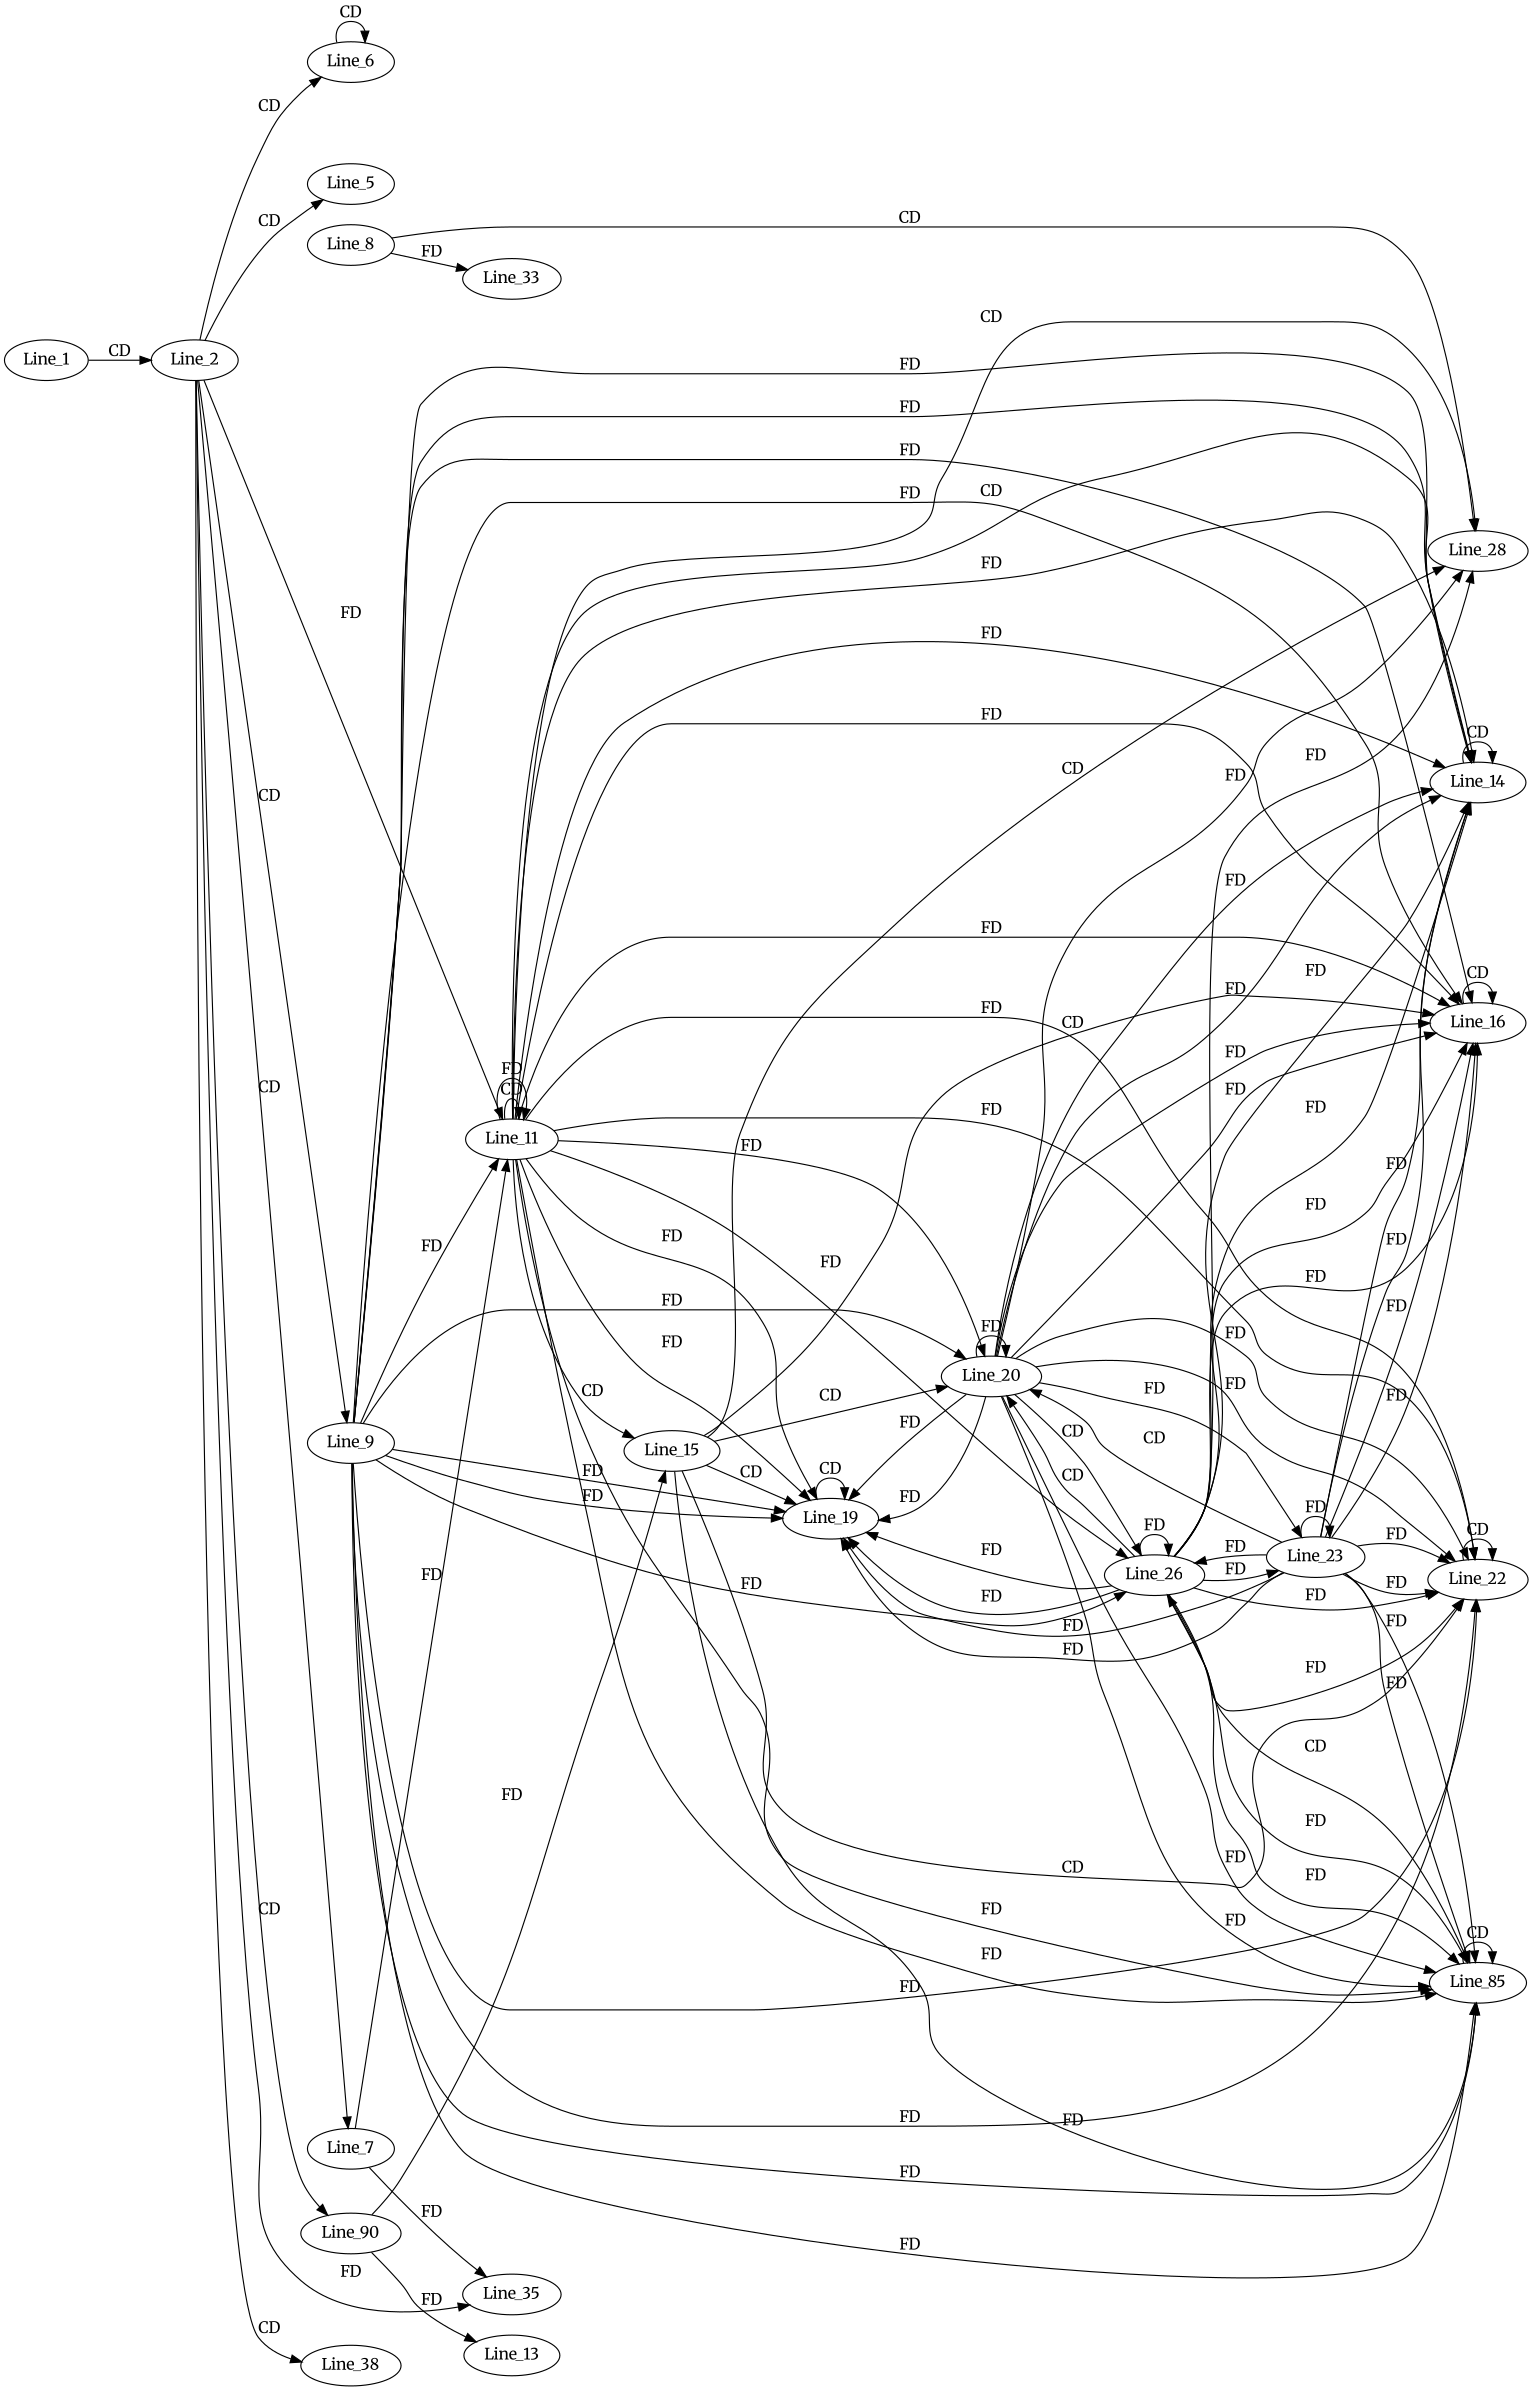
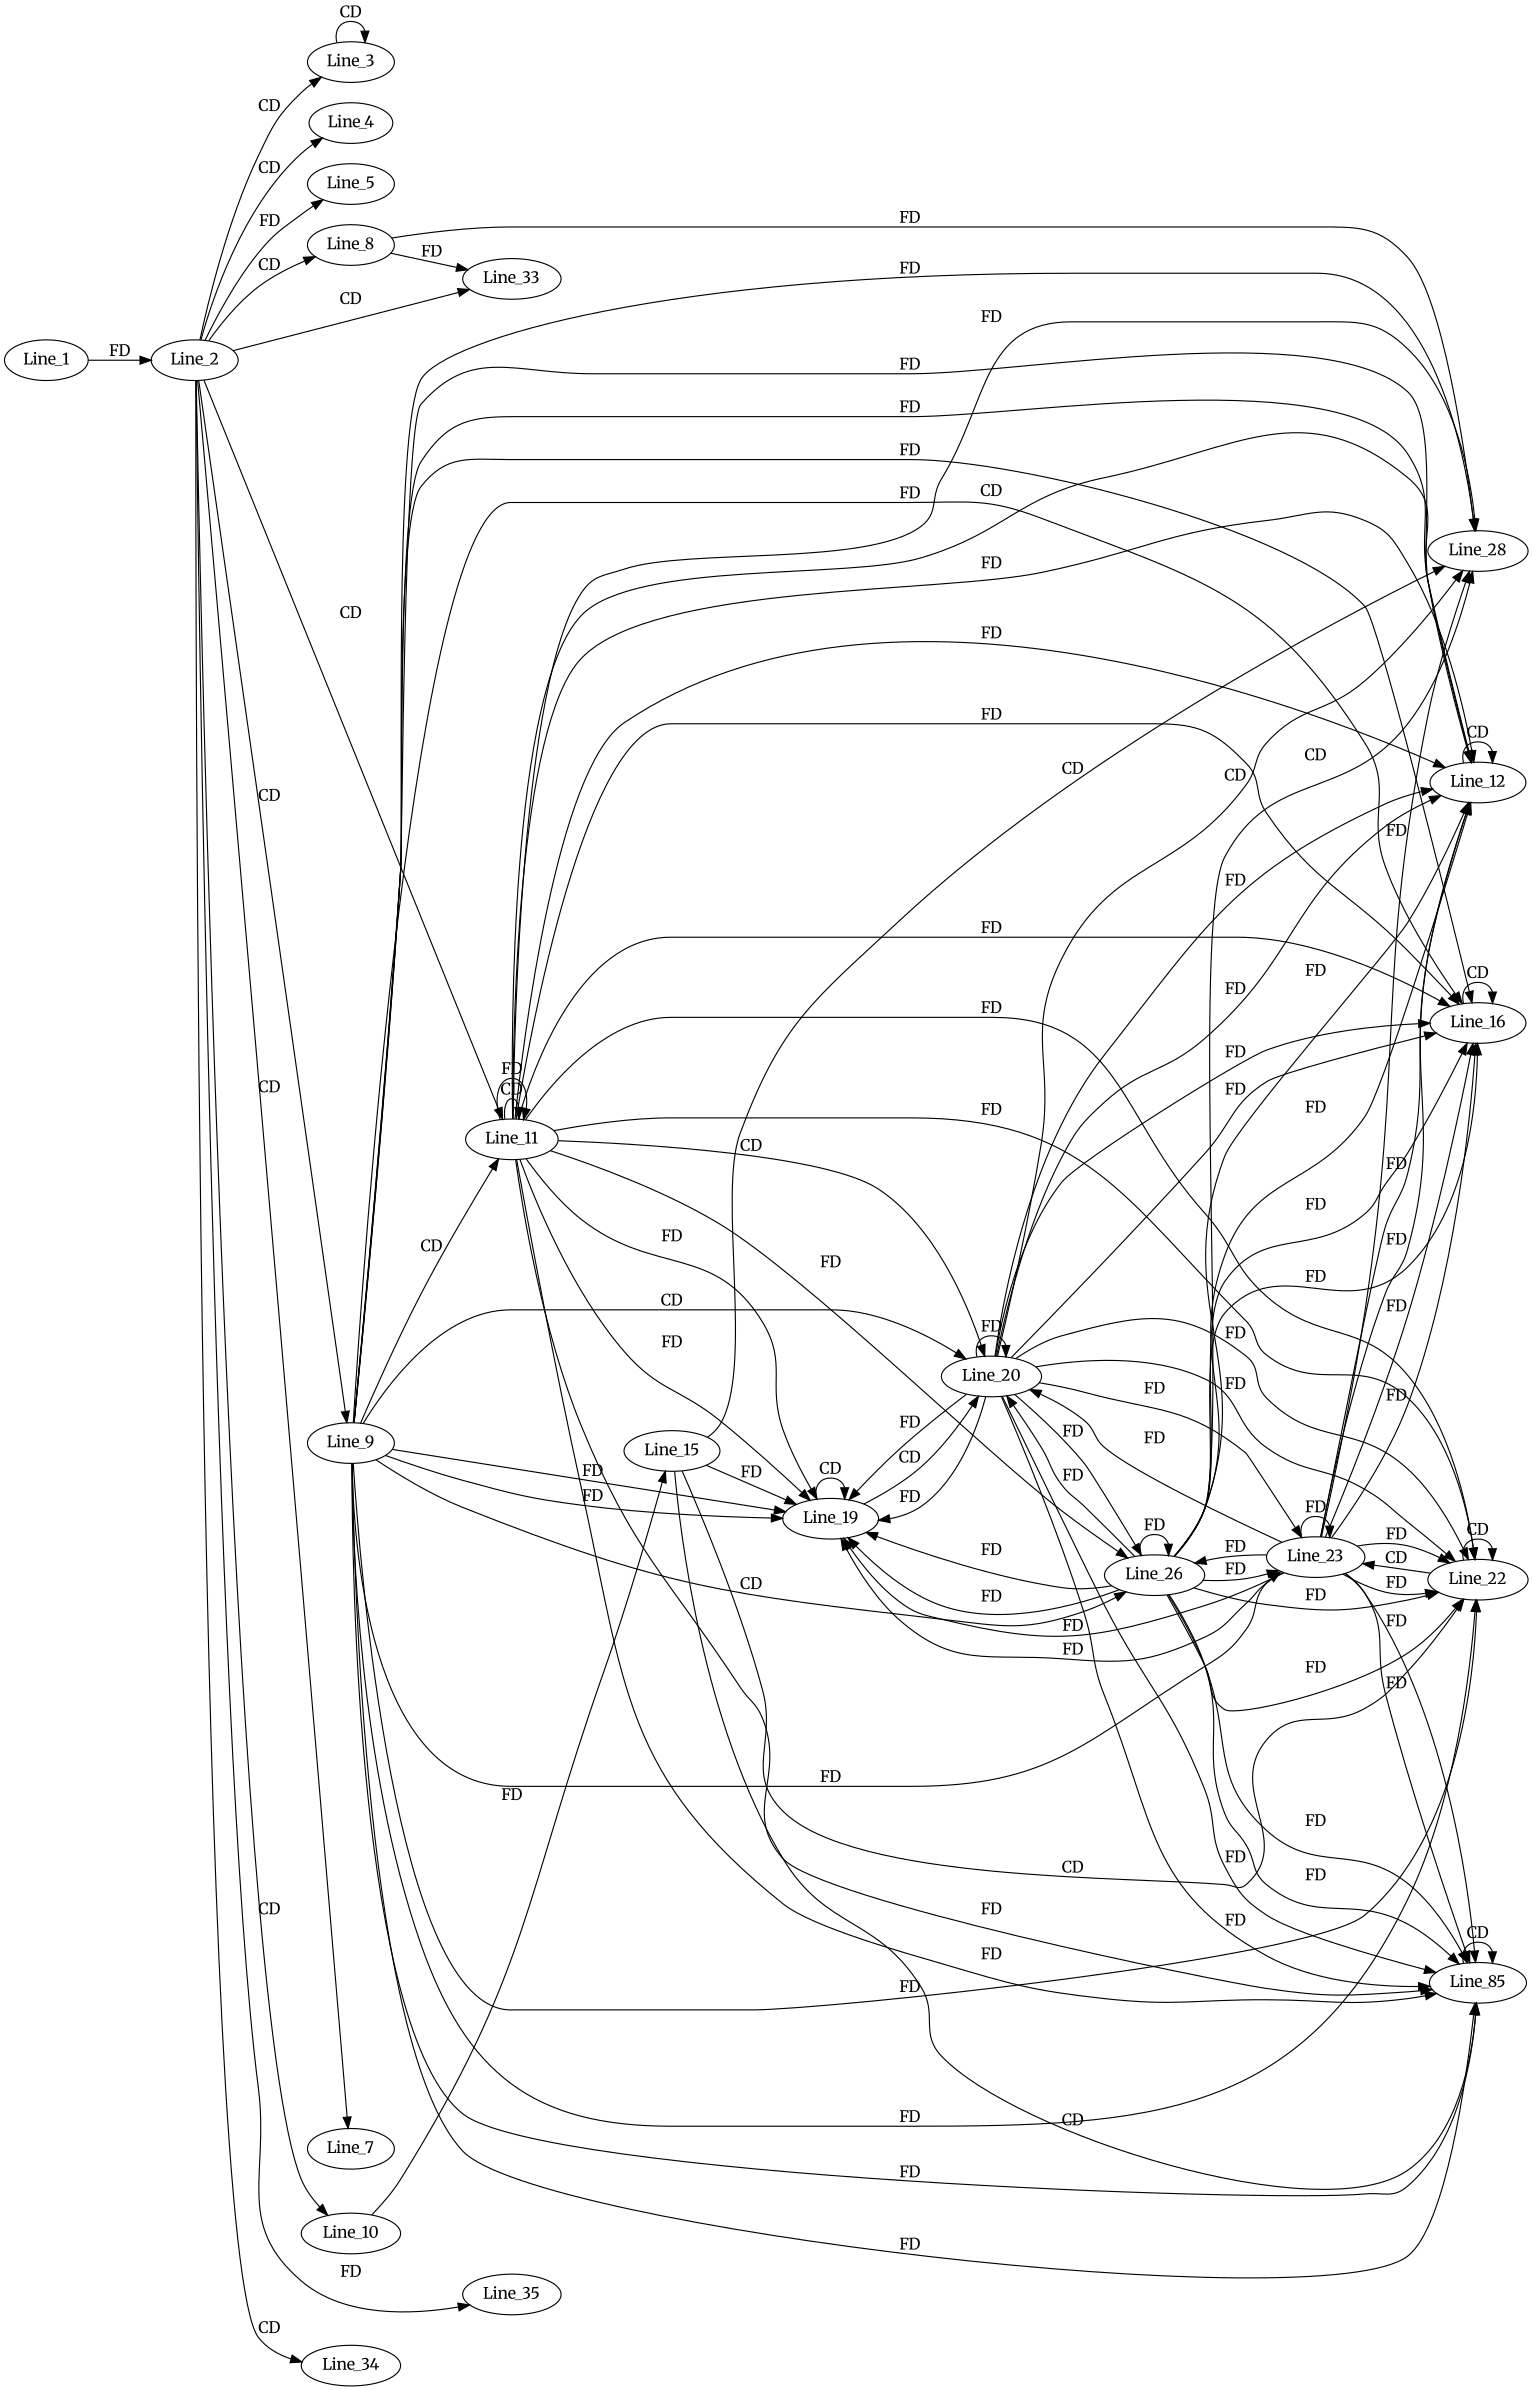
(351, 62) -> (351, 62)
none -> (351, 123)
(910, 218) -> (910, 218)
(270, 222) -> (270, 222)
none -> (251, 293)
(991, 318) -> (991, 318)
none -> (346, 322)
none -> (501, 338)
(120, 352) -> (120, 352)
(351, 614) -> (351, 614)
(1316, 756) -> (1316, 756)
(1235, 776) -> (1235, 776)
(1478, 783) -> (1478, 783)
(973, 1075) -> none
none -> (1388, 1083)
(751, 1147) -> (751, 1147)
(432, 1247) -> (432, 1247)
(533, 1297) -> none
(672, 1301) -> (672, 1301)
(825, 1415) -> (925, 1463)
(1073, 1432) -> (1073, 1432)
(1155, 1439) -> (1155, 1439)
(751, 1473) -> (751, 1473)
(1073, 1476) -> (1073, 1476)
none -> (1402, 1569)
(751, 1585) -> (751, 1585)
(431, 1650) -> none
(1319, 1784) -> none
none -> (733, 1786)
(1073, 2121) -> (1073, 2121)
(421, 2221) -> none
(351, 2233) -> (351, 2233)
(512, 2355) -> none
(351, 2366) -> (351, 2366)
